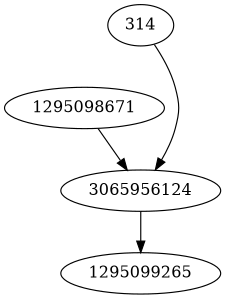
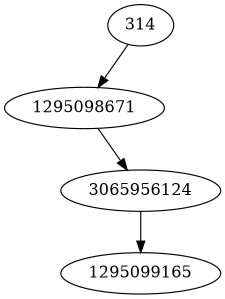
(178, 101) -> (116, 61)
(141, 273) -> (141, 273)
